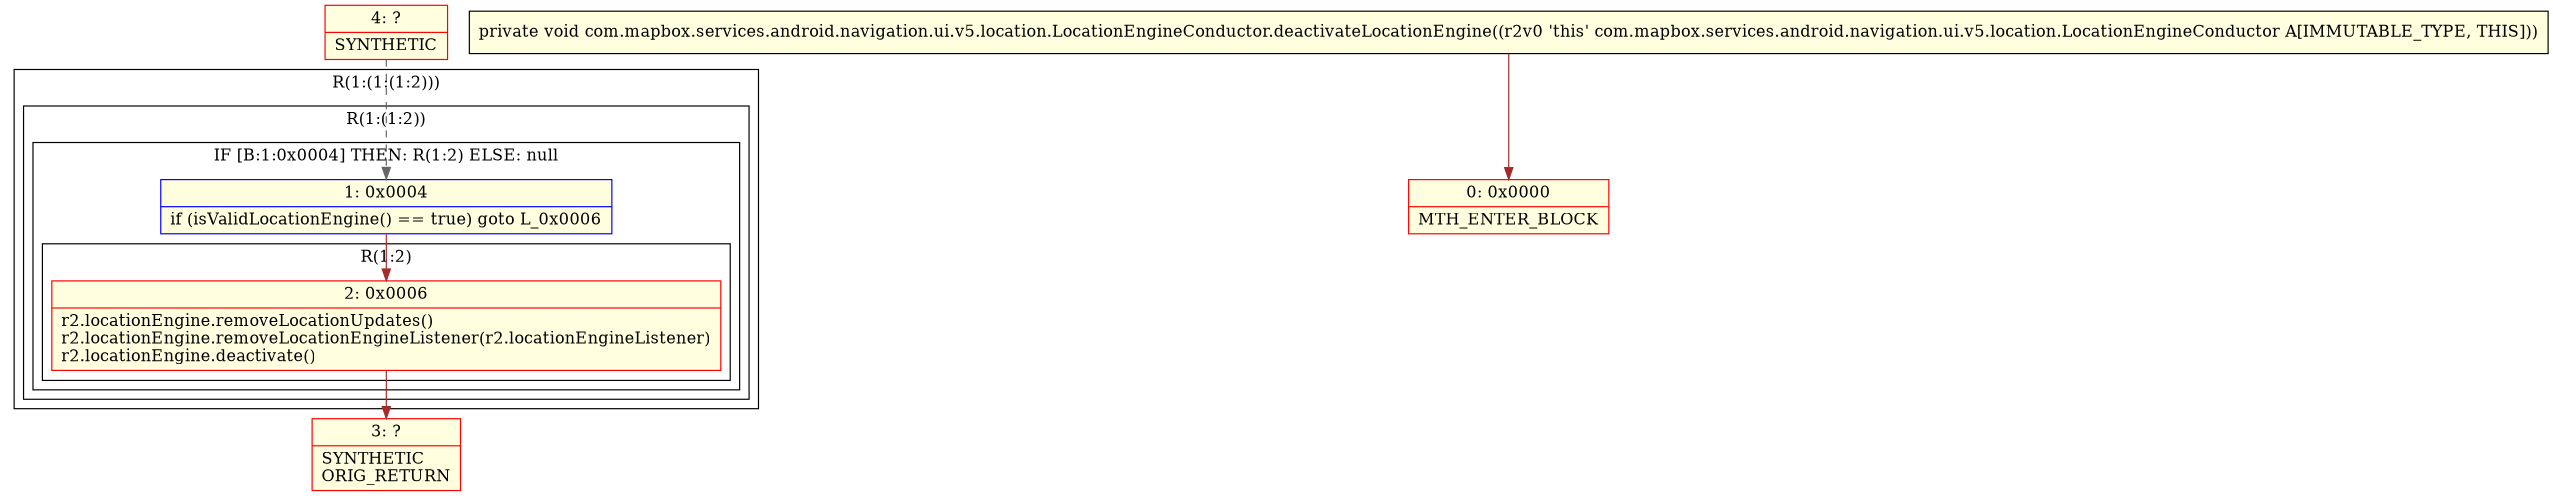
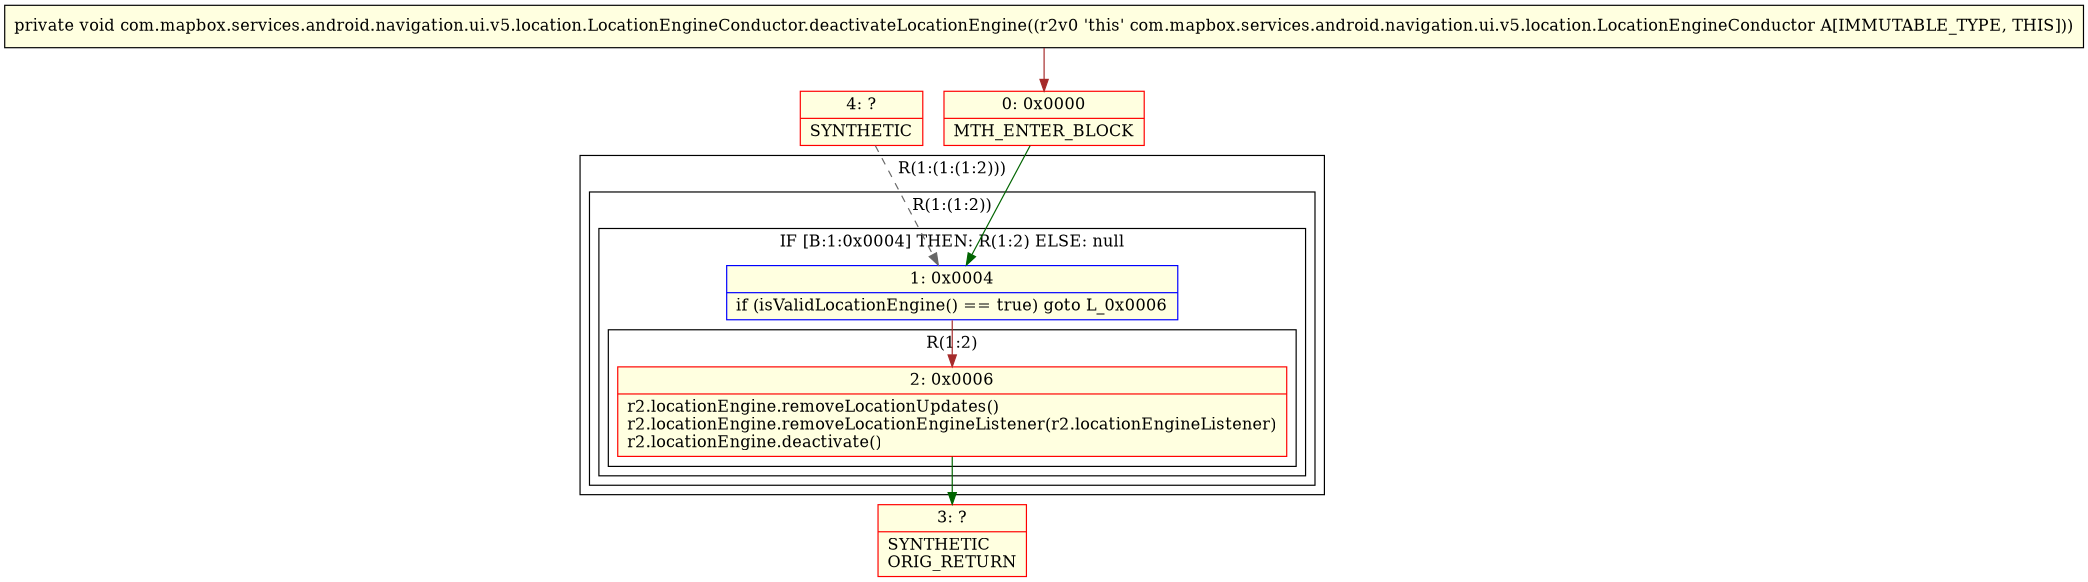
none -> (1001, 200)
(386, 389) -> (952, 475)
